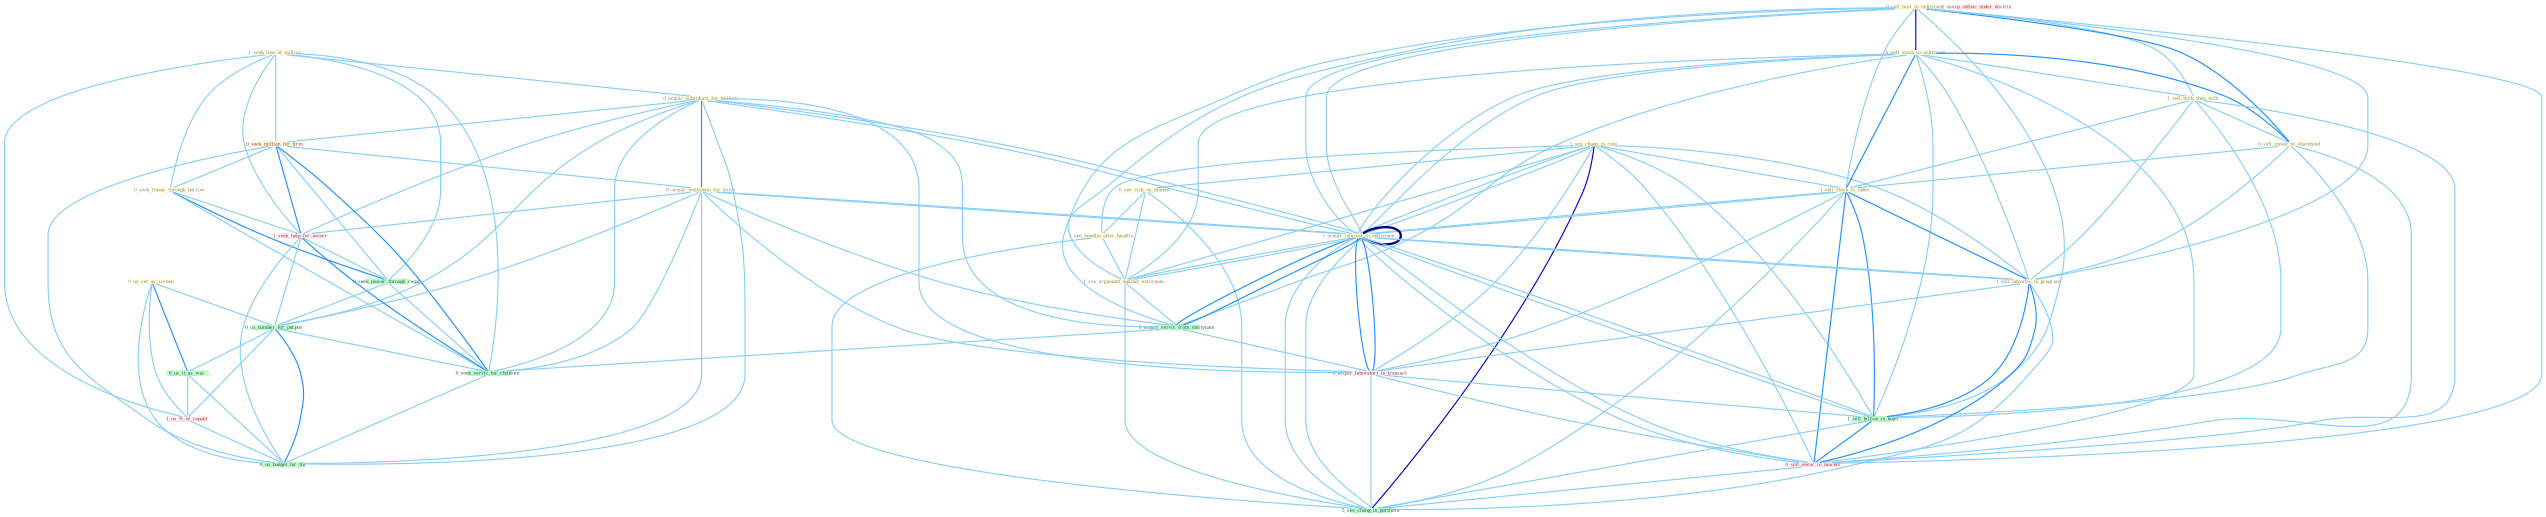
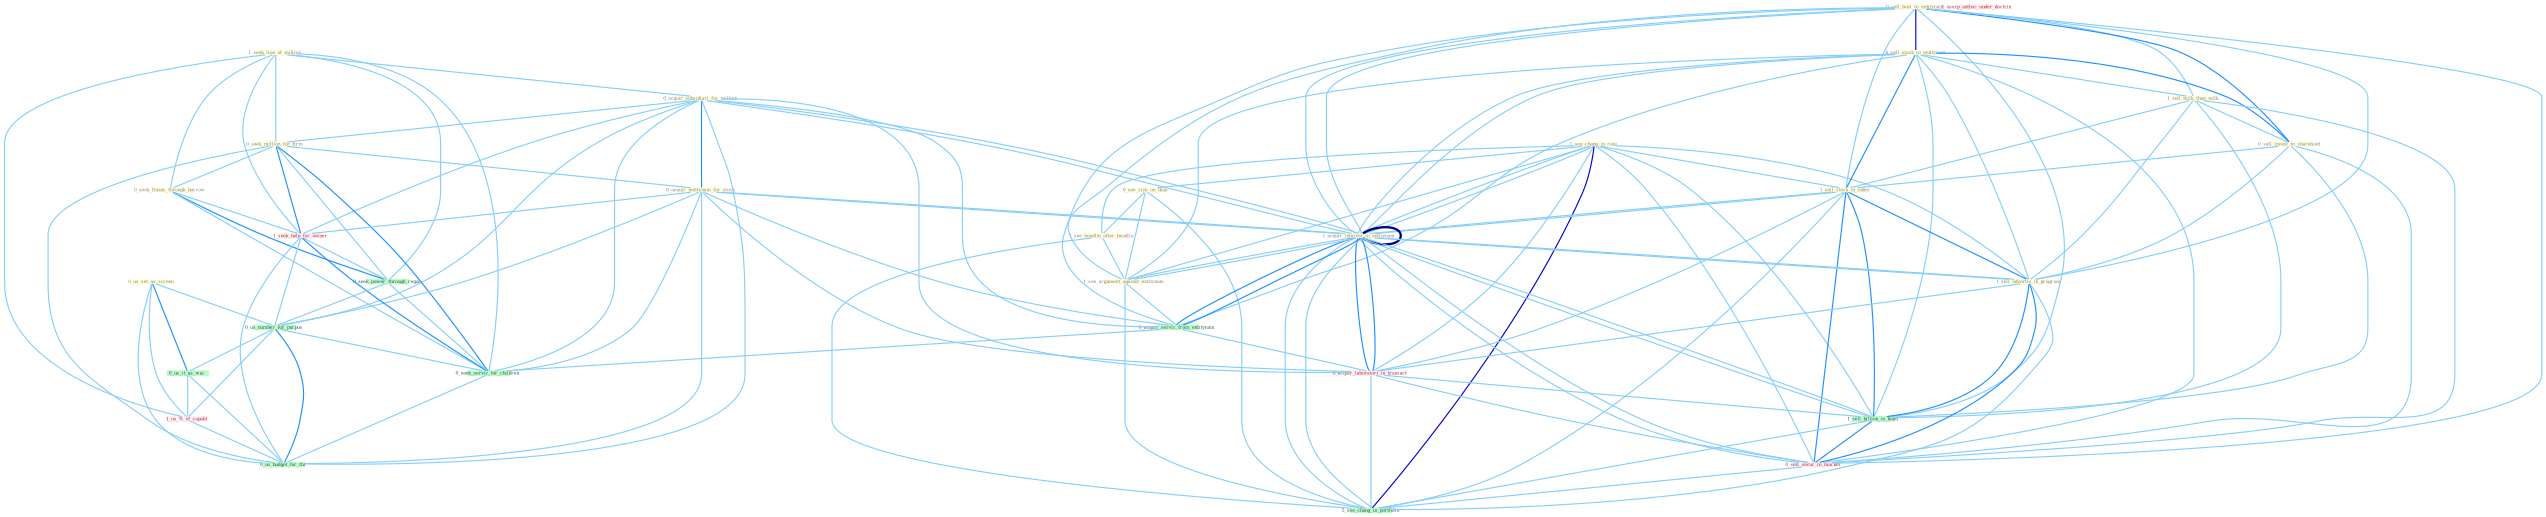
(276, 144) -> (276, 144)
(1146, 190) -> (1146, 190)
